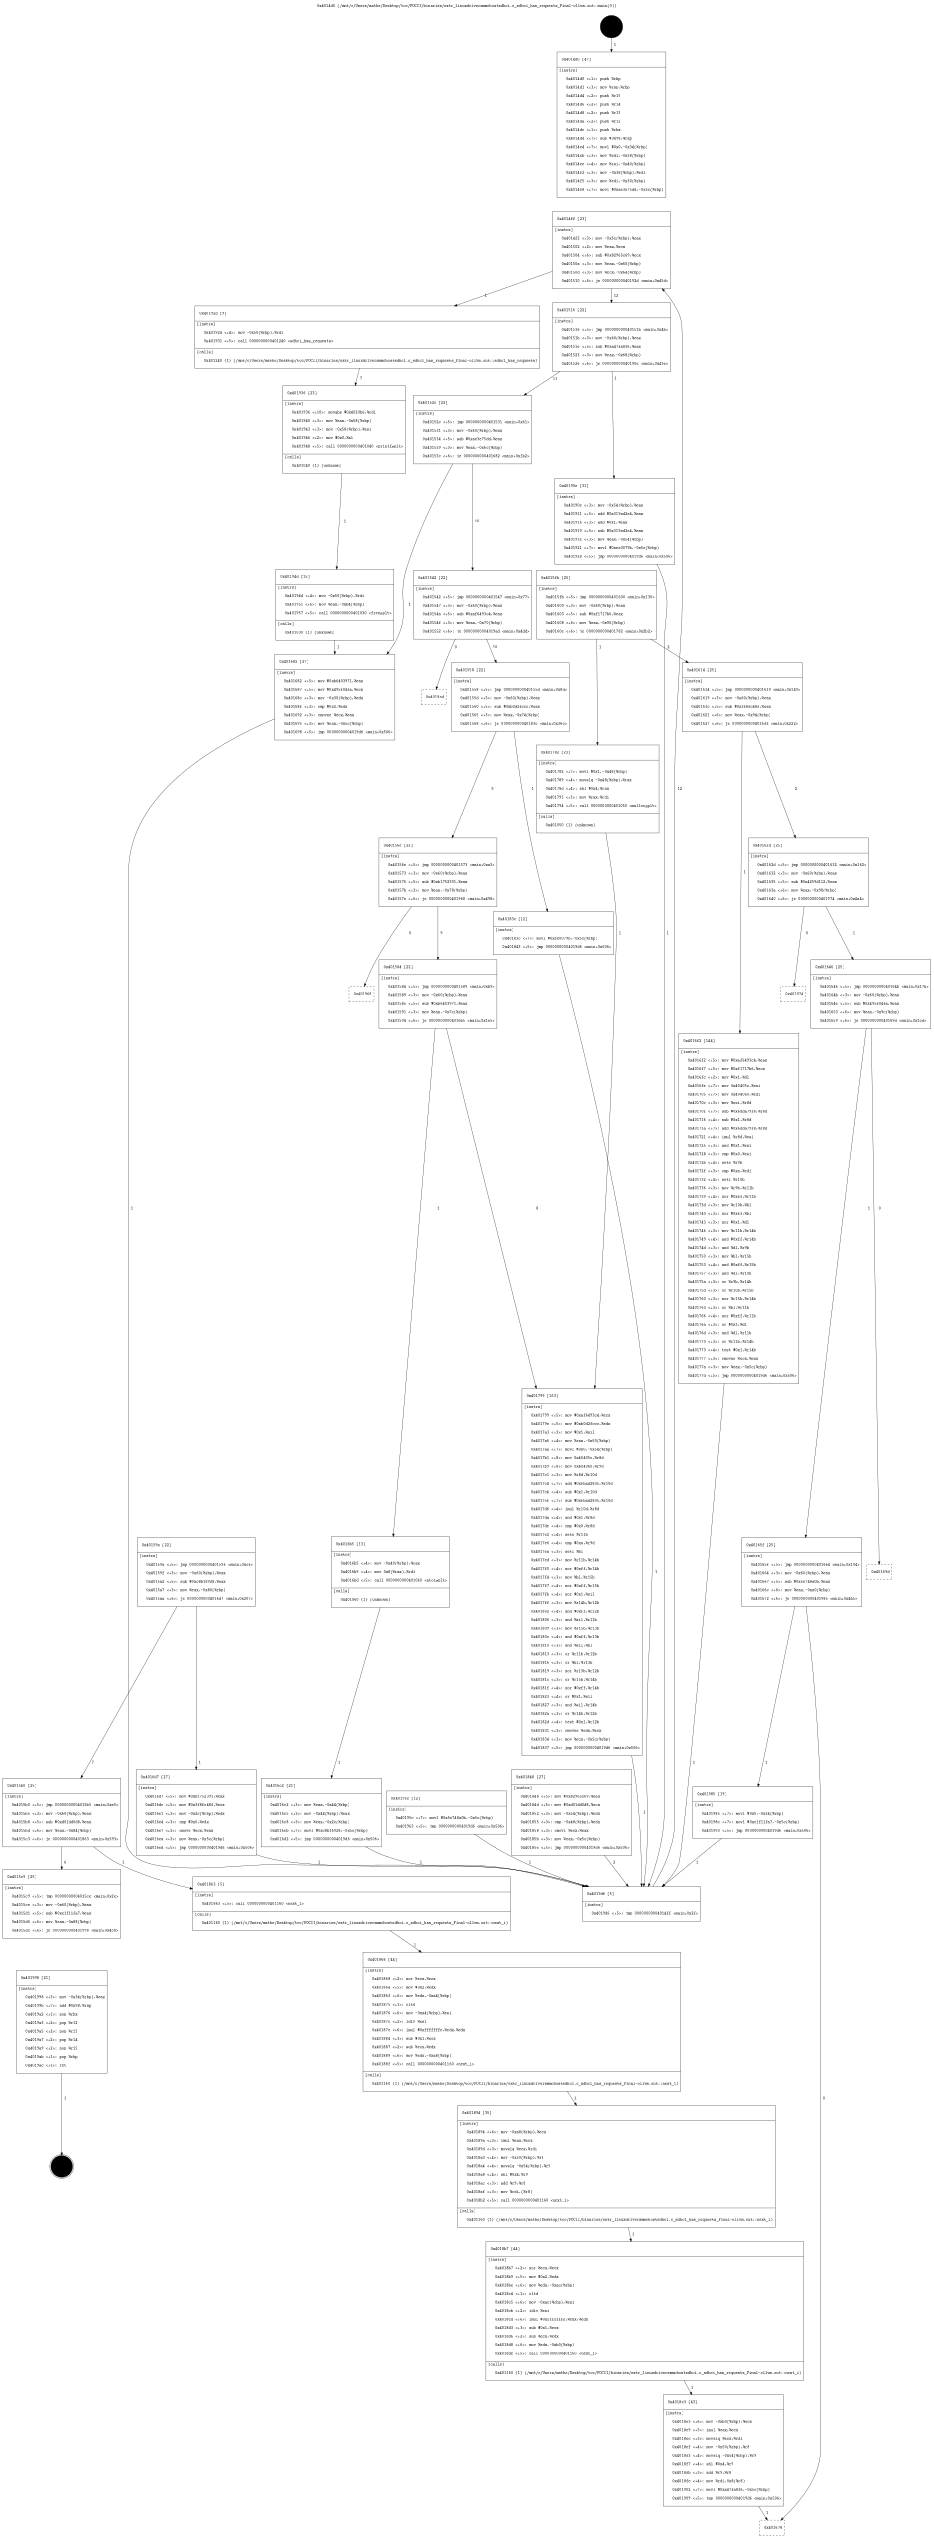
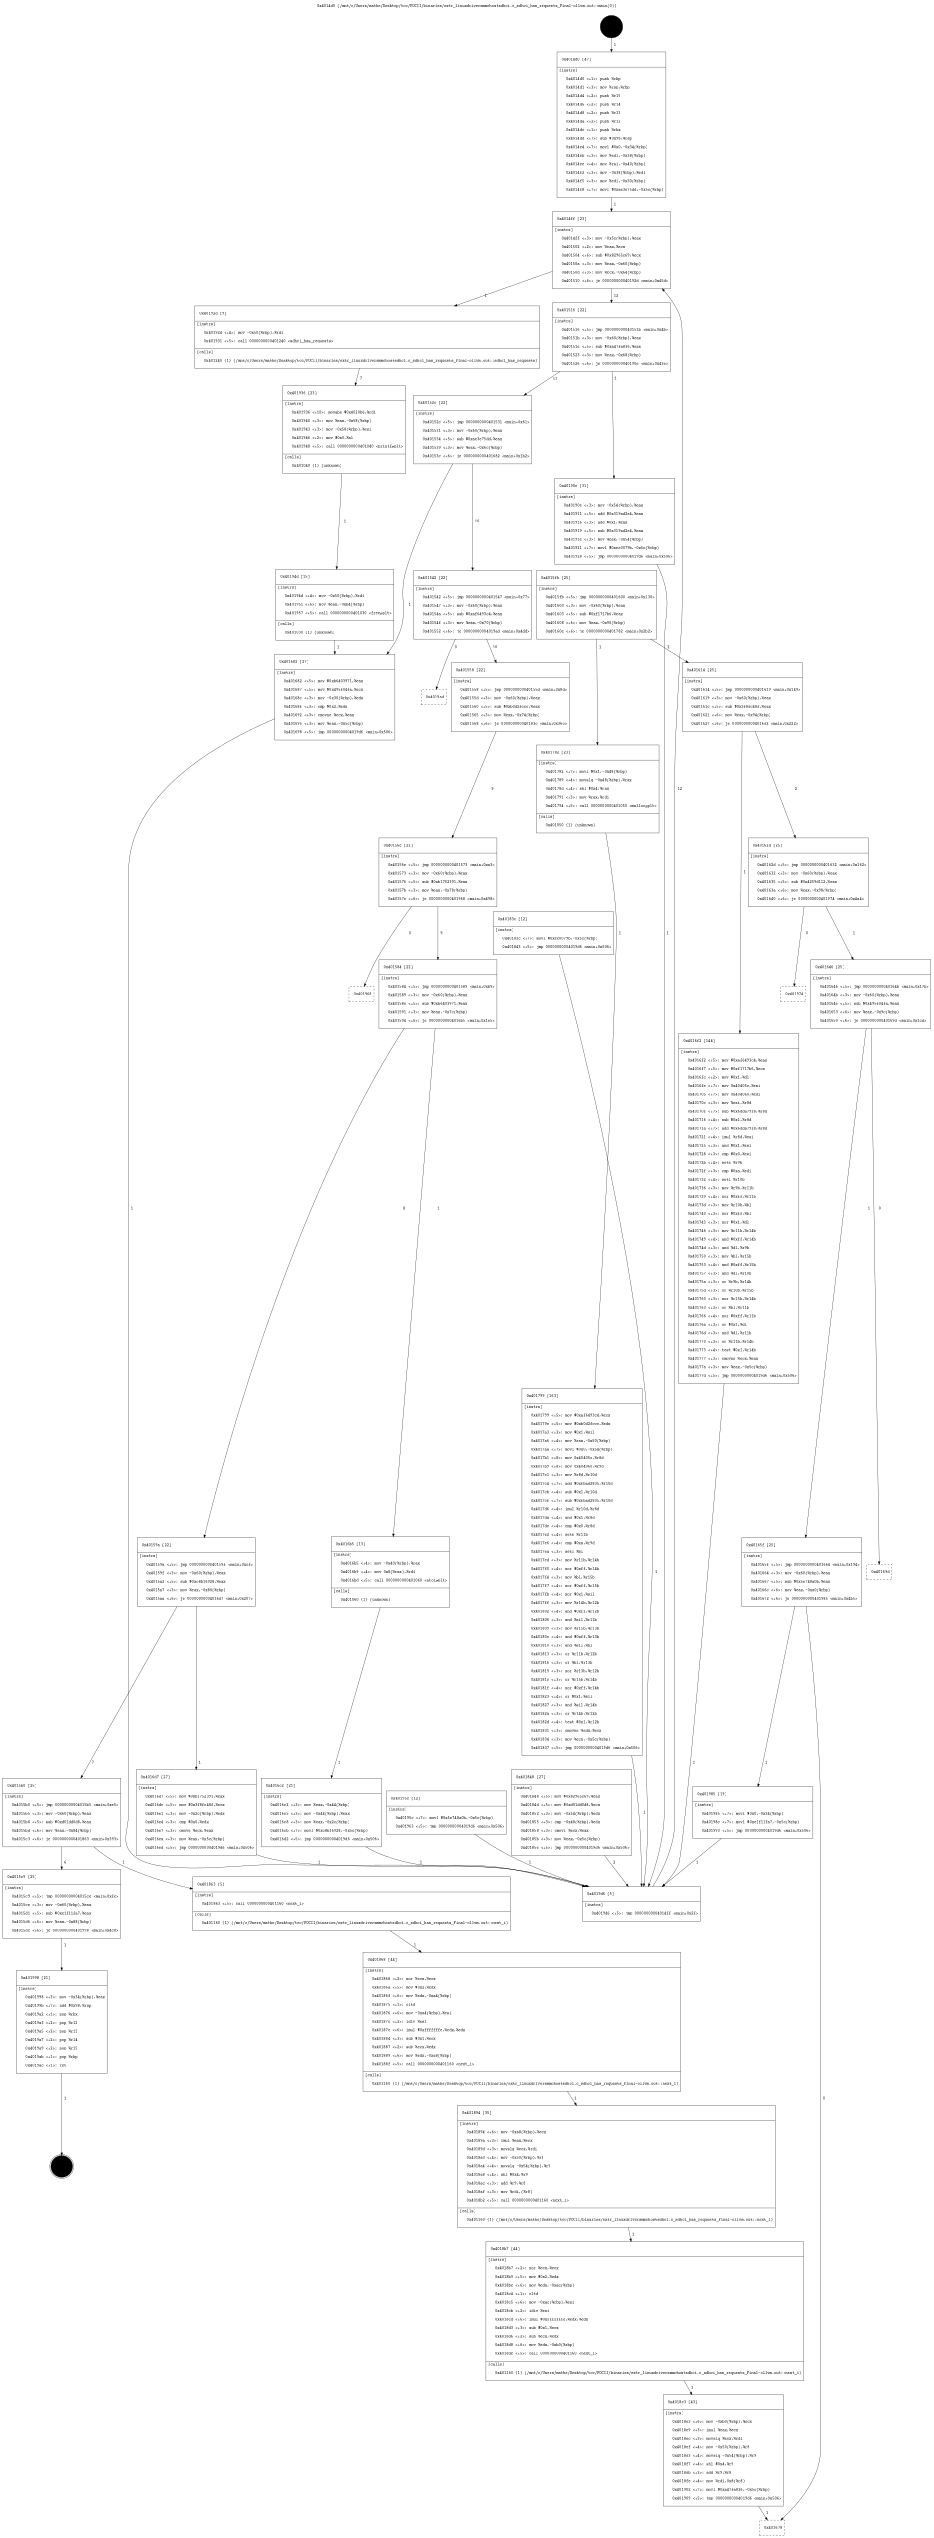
none -> (611, 203)
(527, 821) -> none
(491, 1207) -> (286, 1274)
none -> (62, 1953)
